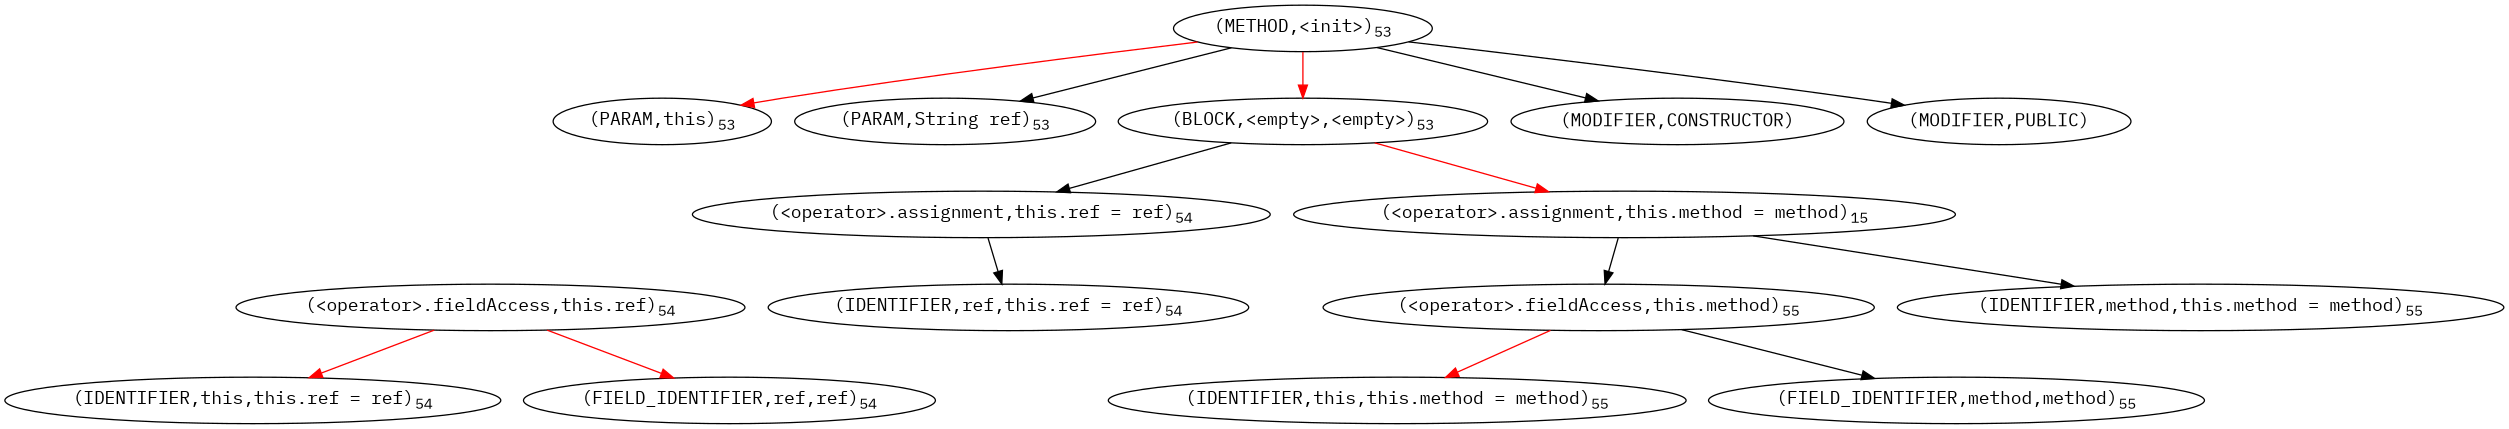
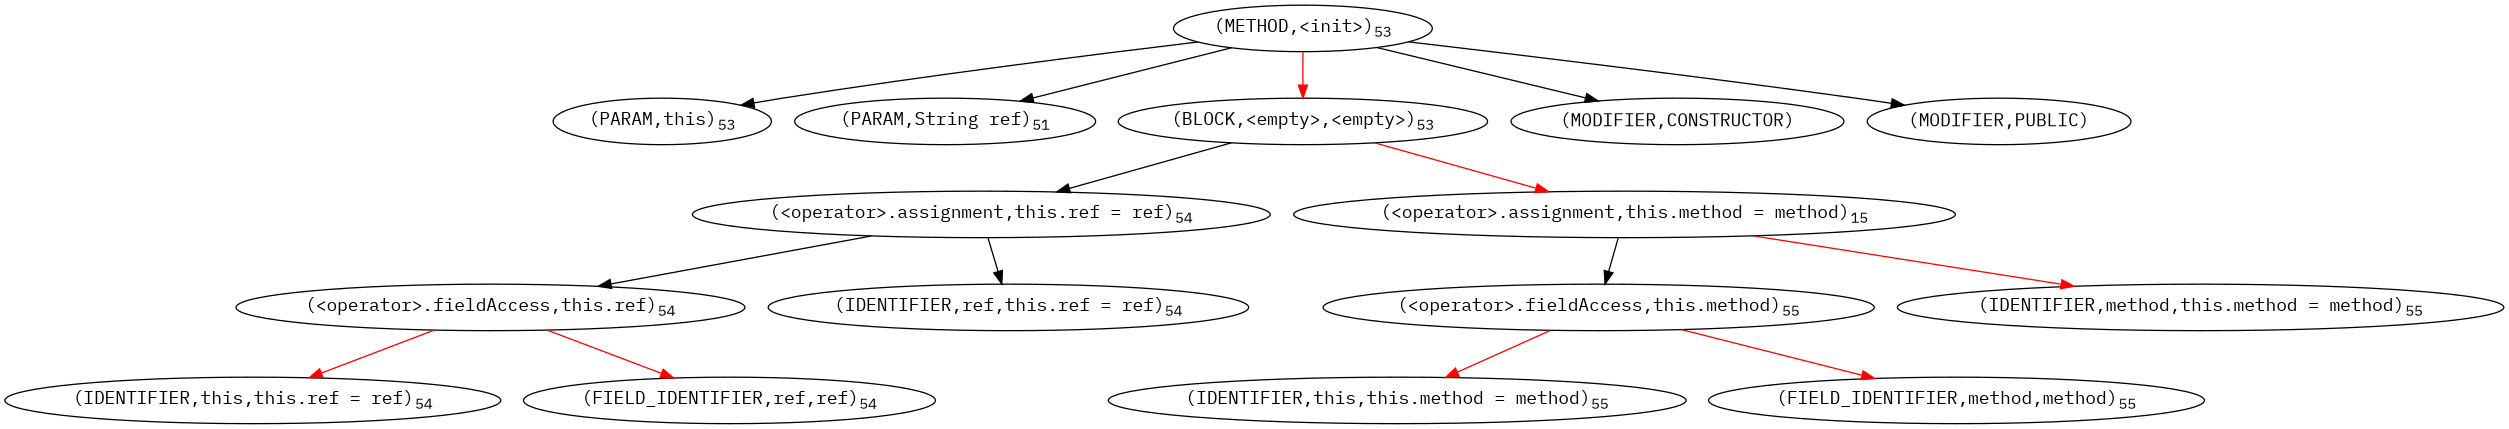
(975, 70) -> (975, 70)
(1041, 119) -> (1041, 119)
none -> (741, 260)
(1907, 260) -> (1907, 260)
(1772, 352) -> (1772, 352)
